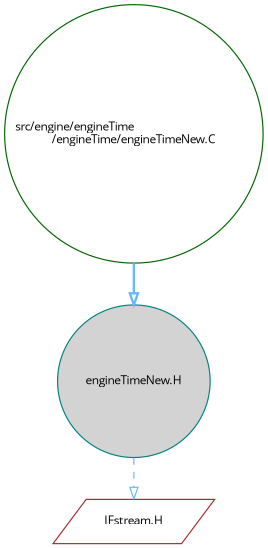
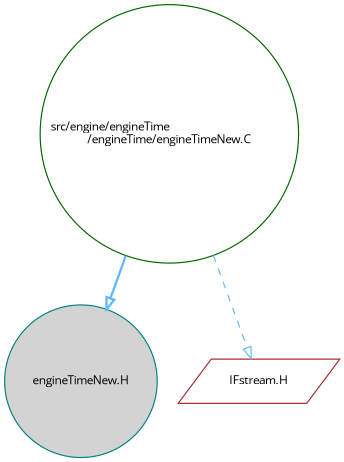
(134, 472) -> (230, 301)
